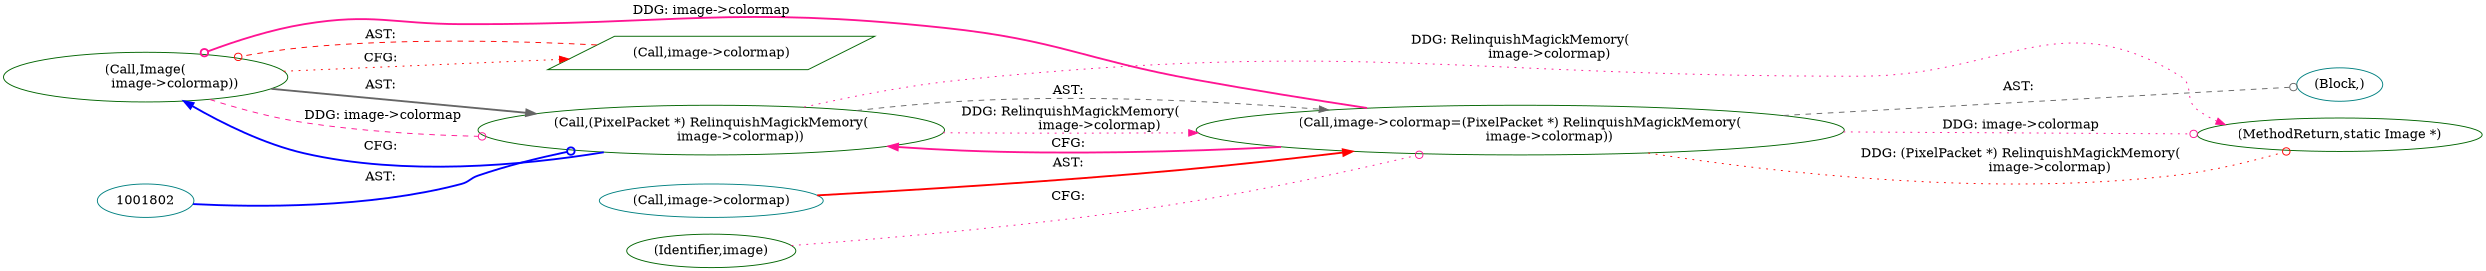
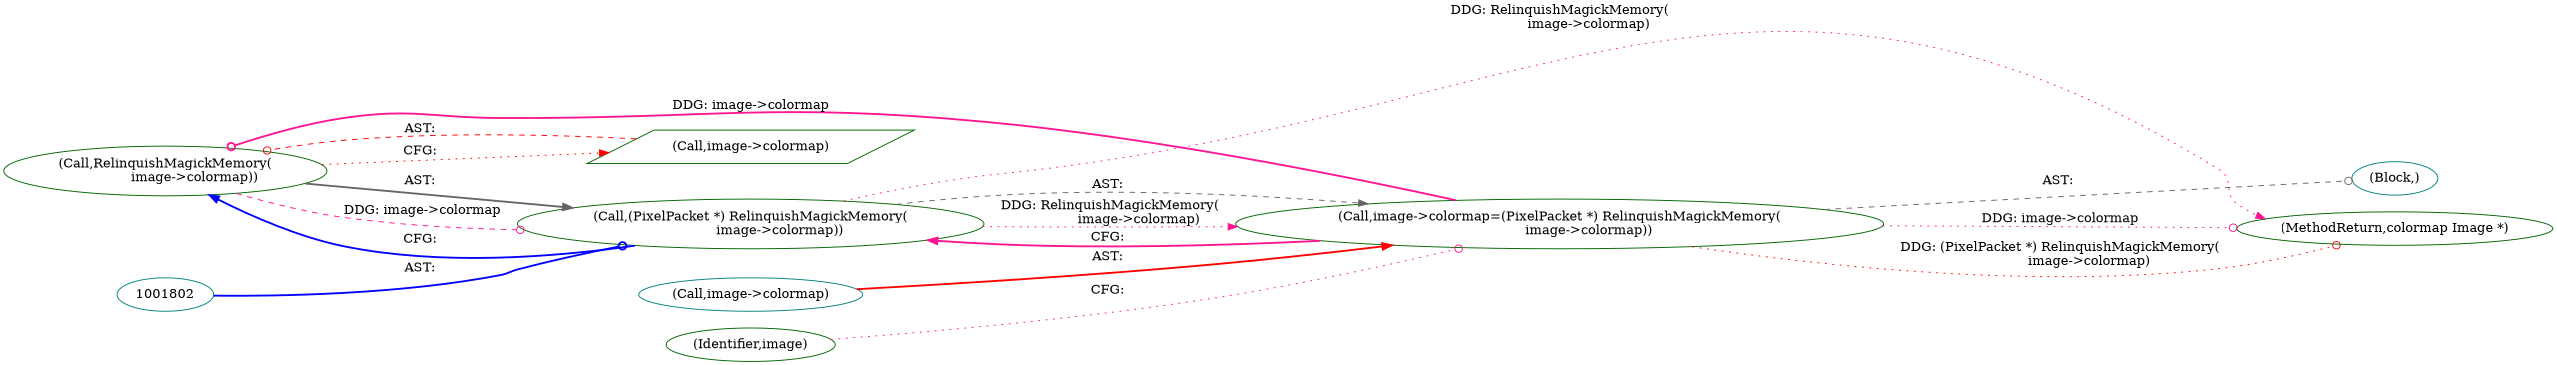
(146, 77) -> (165, 171)
(2340, 135) -> (2395, 229)
